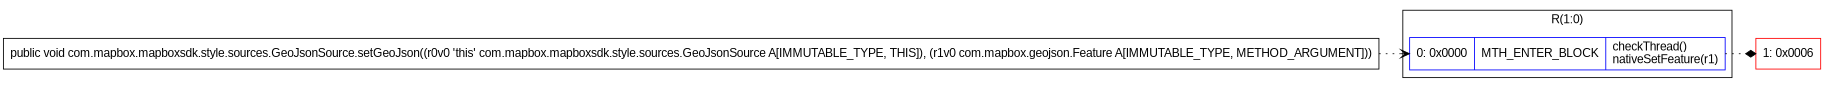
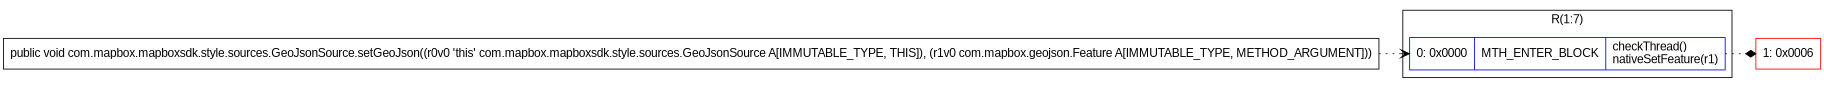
(1567, 20) -> (1567, 20)
